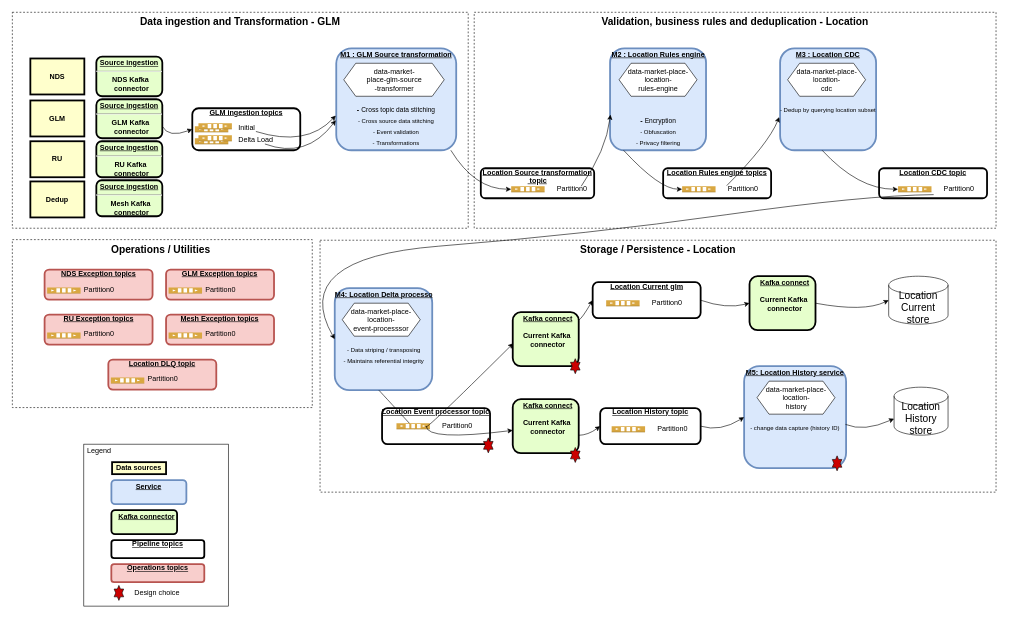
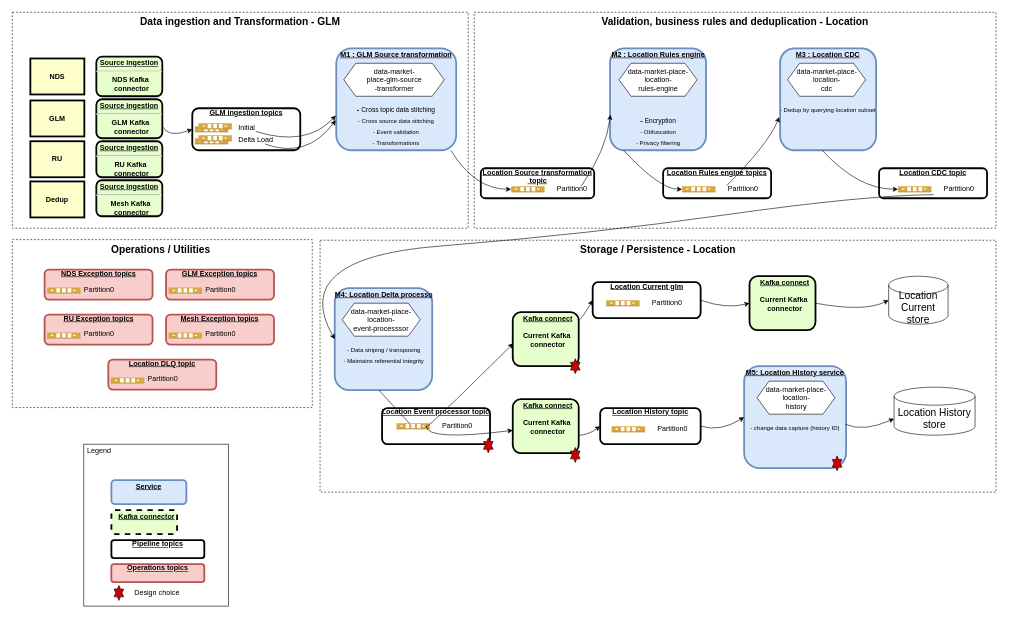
(921, 411) -> (935, 411)
(139, 468) -> none
(144, 522) -> (144, 522)
